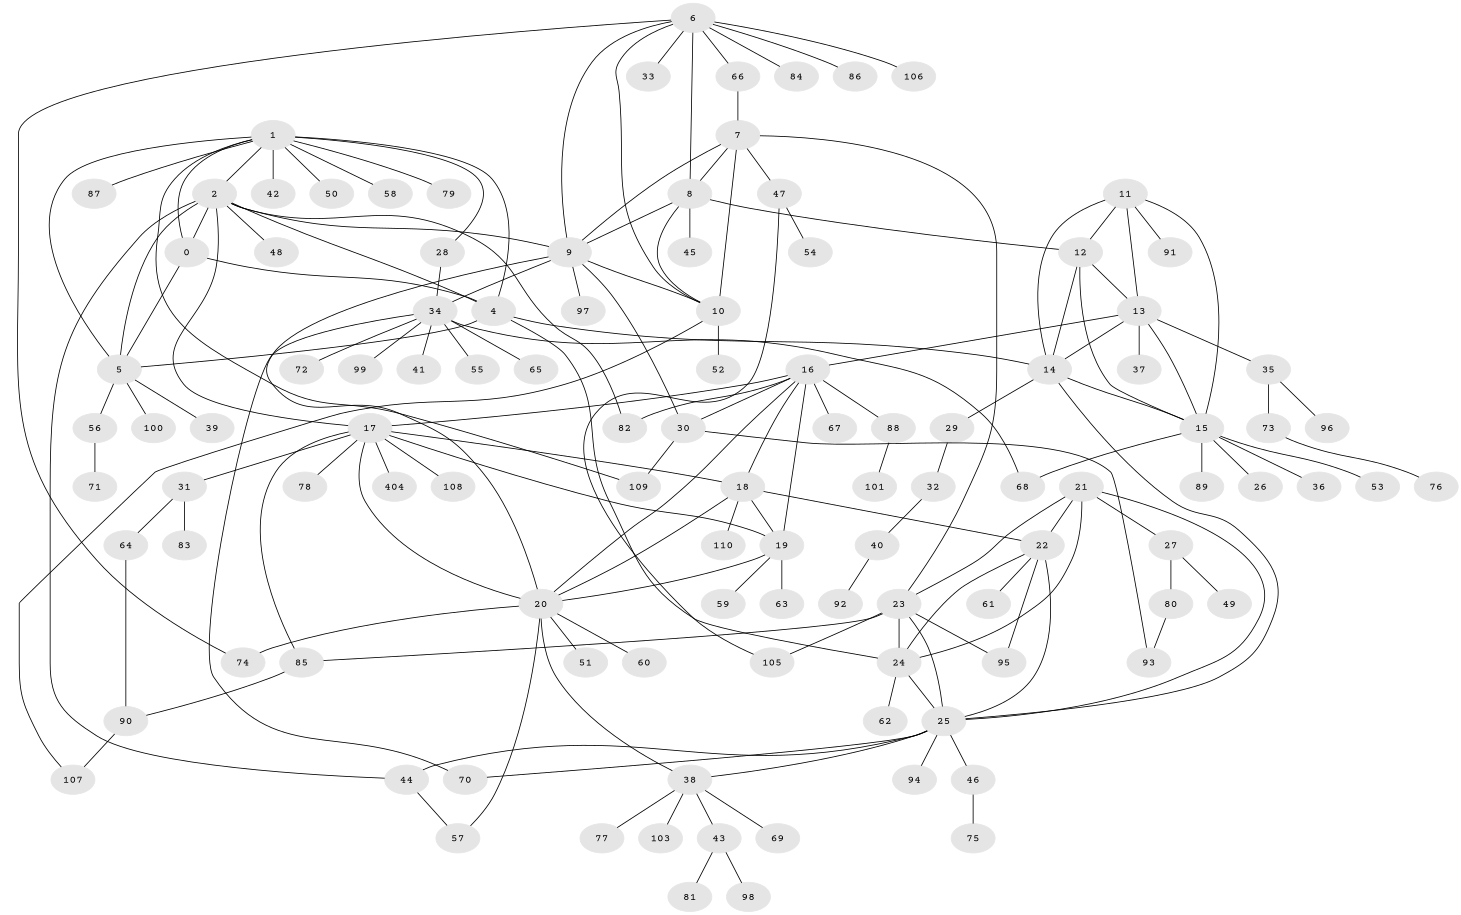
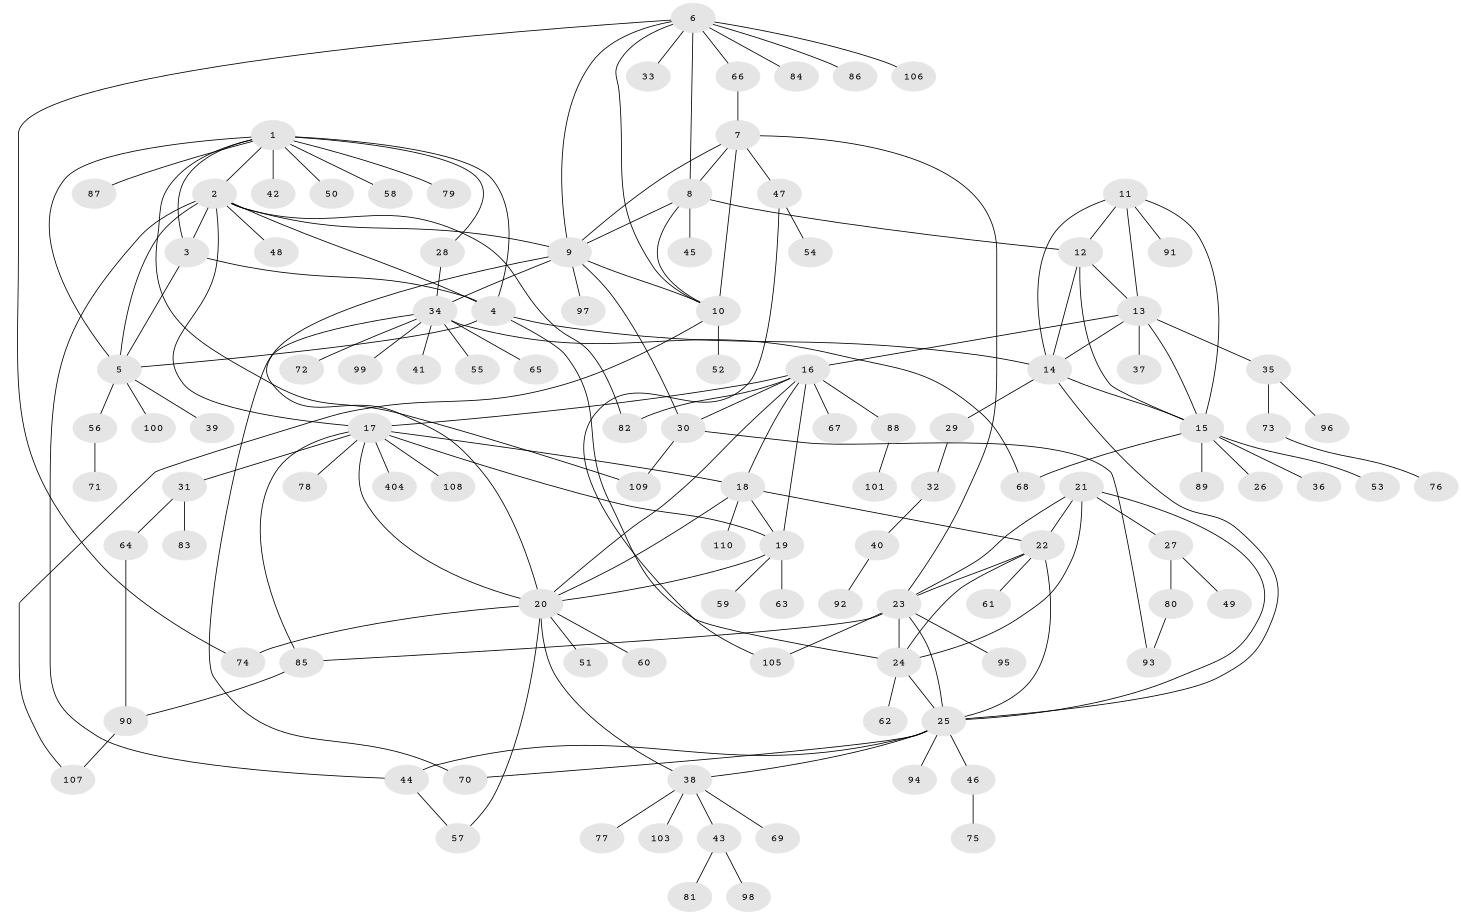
(187, 252) -> (187, 252)
(1023, 604) -> (971, 575)
